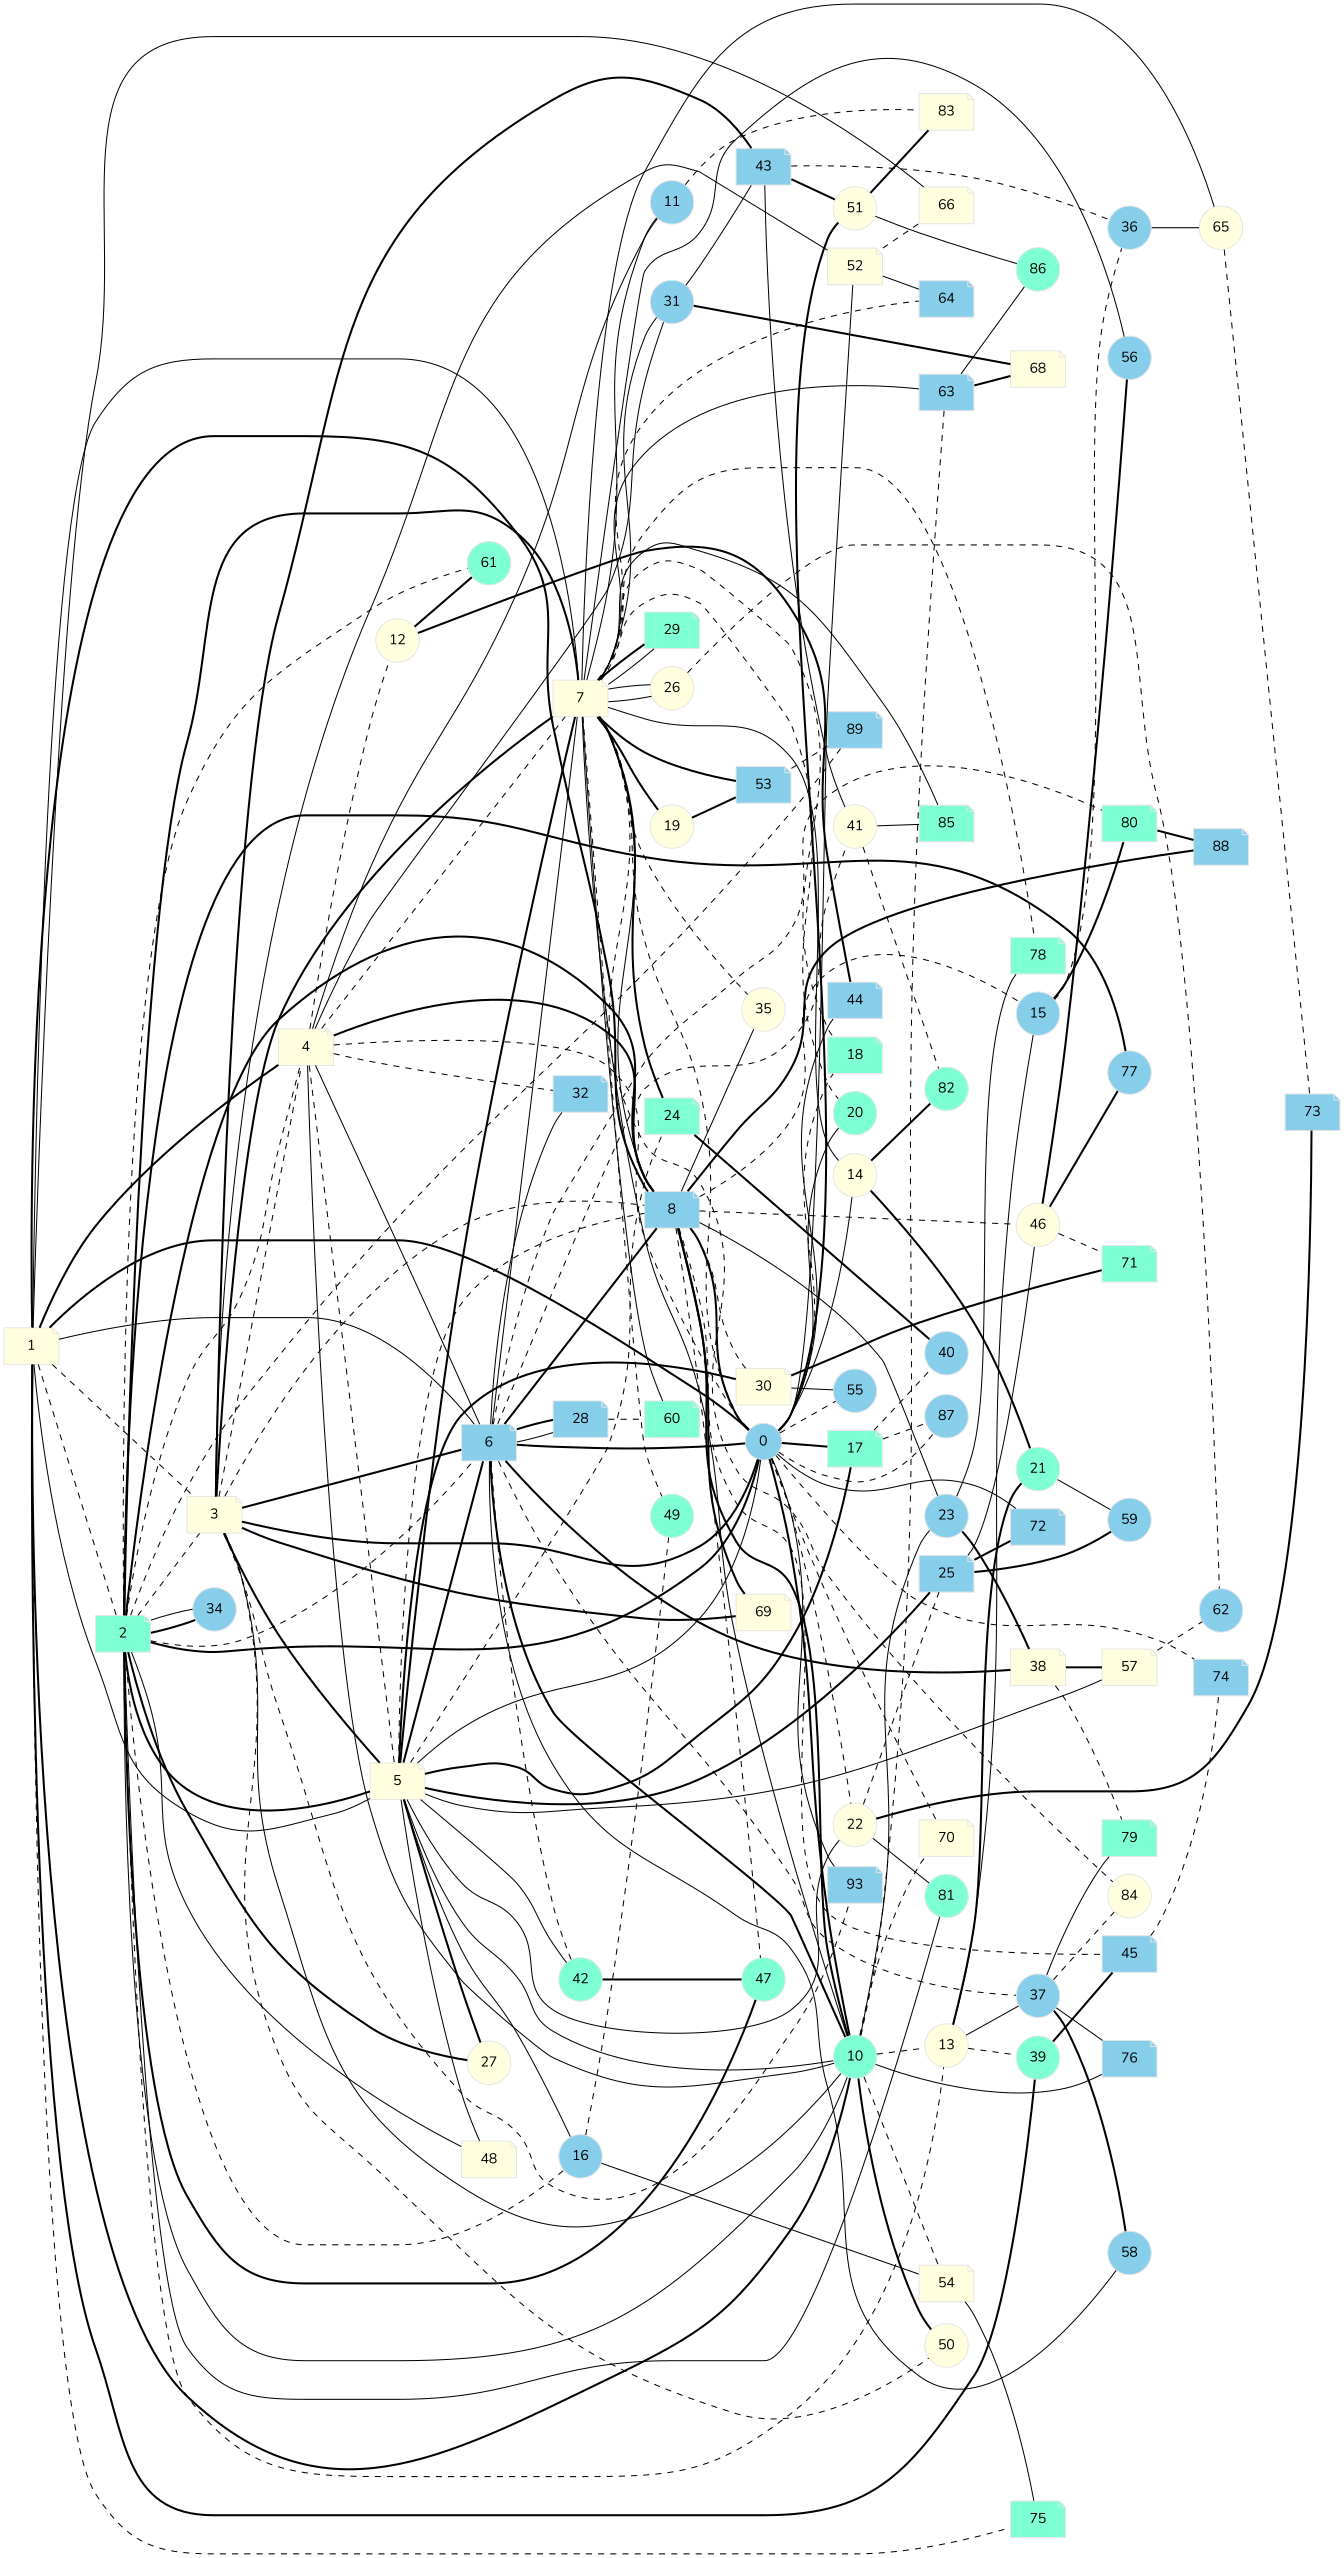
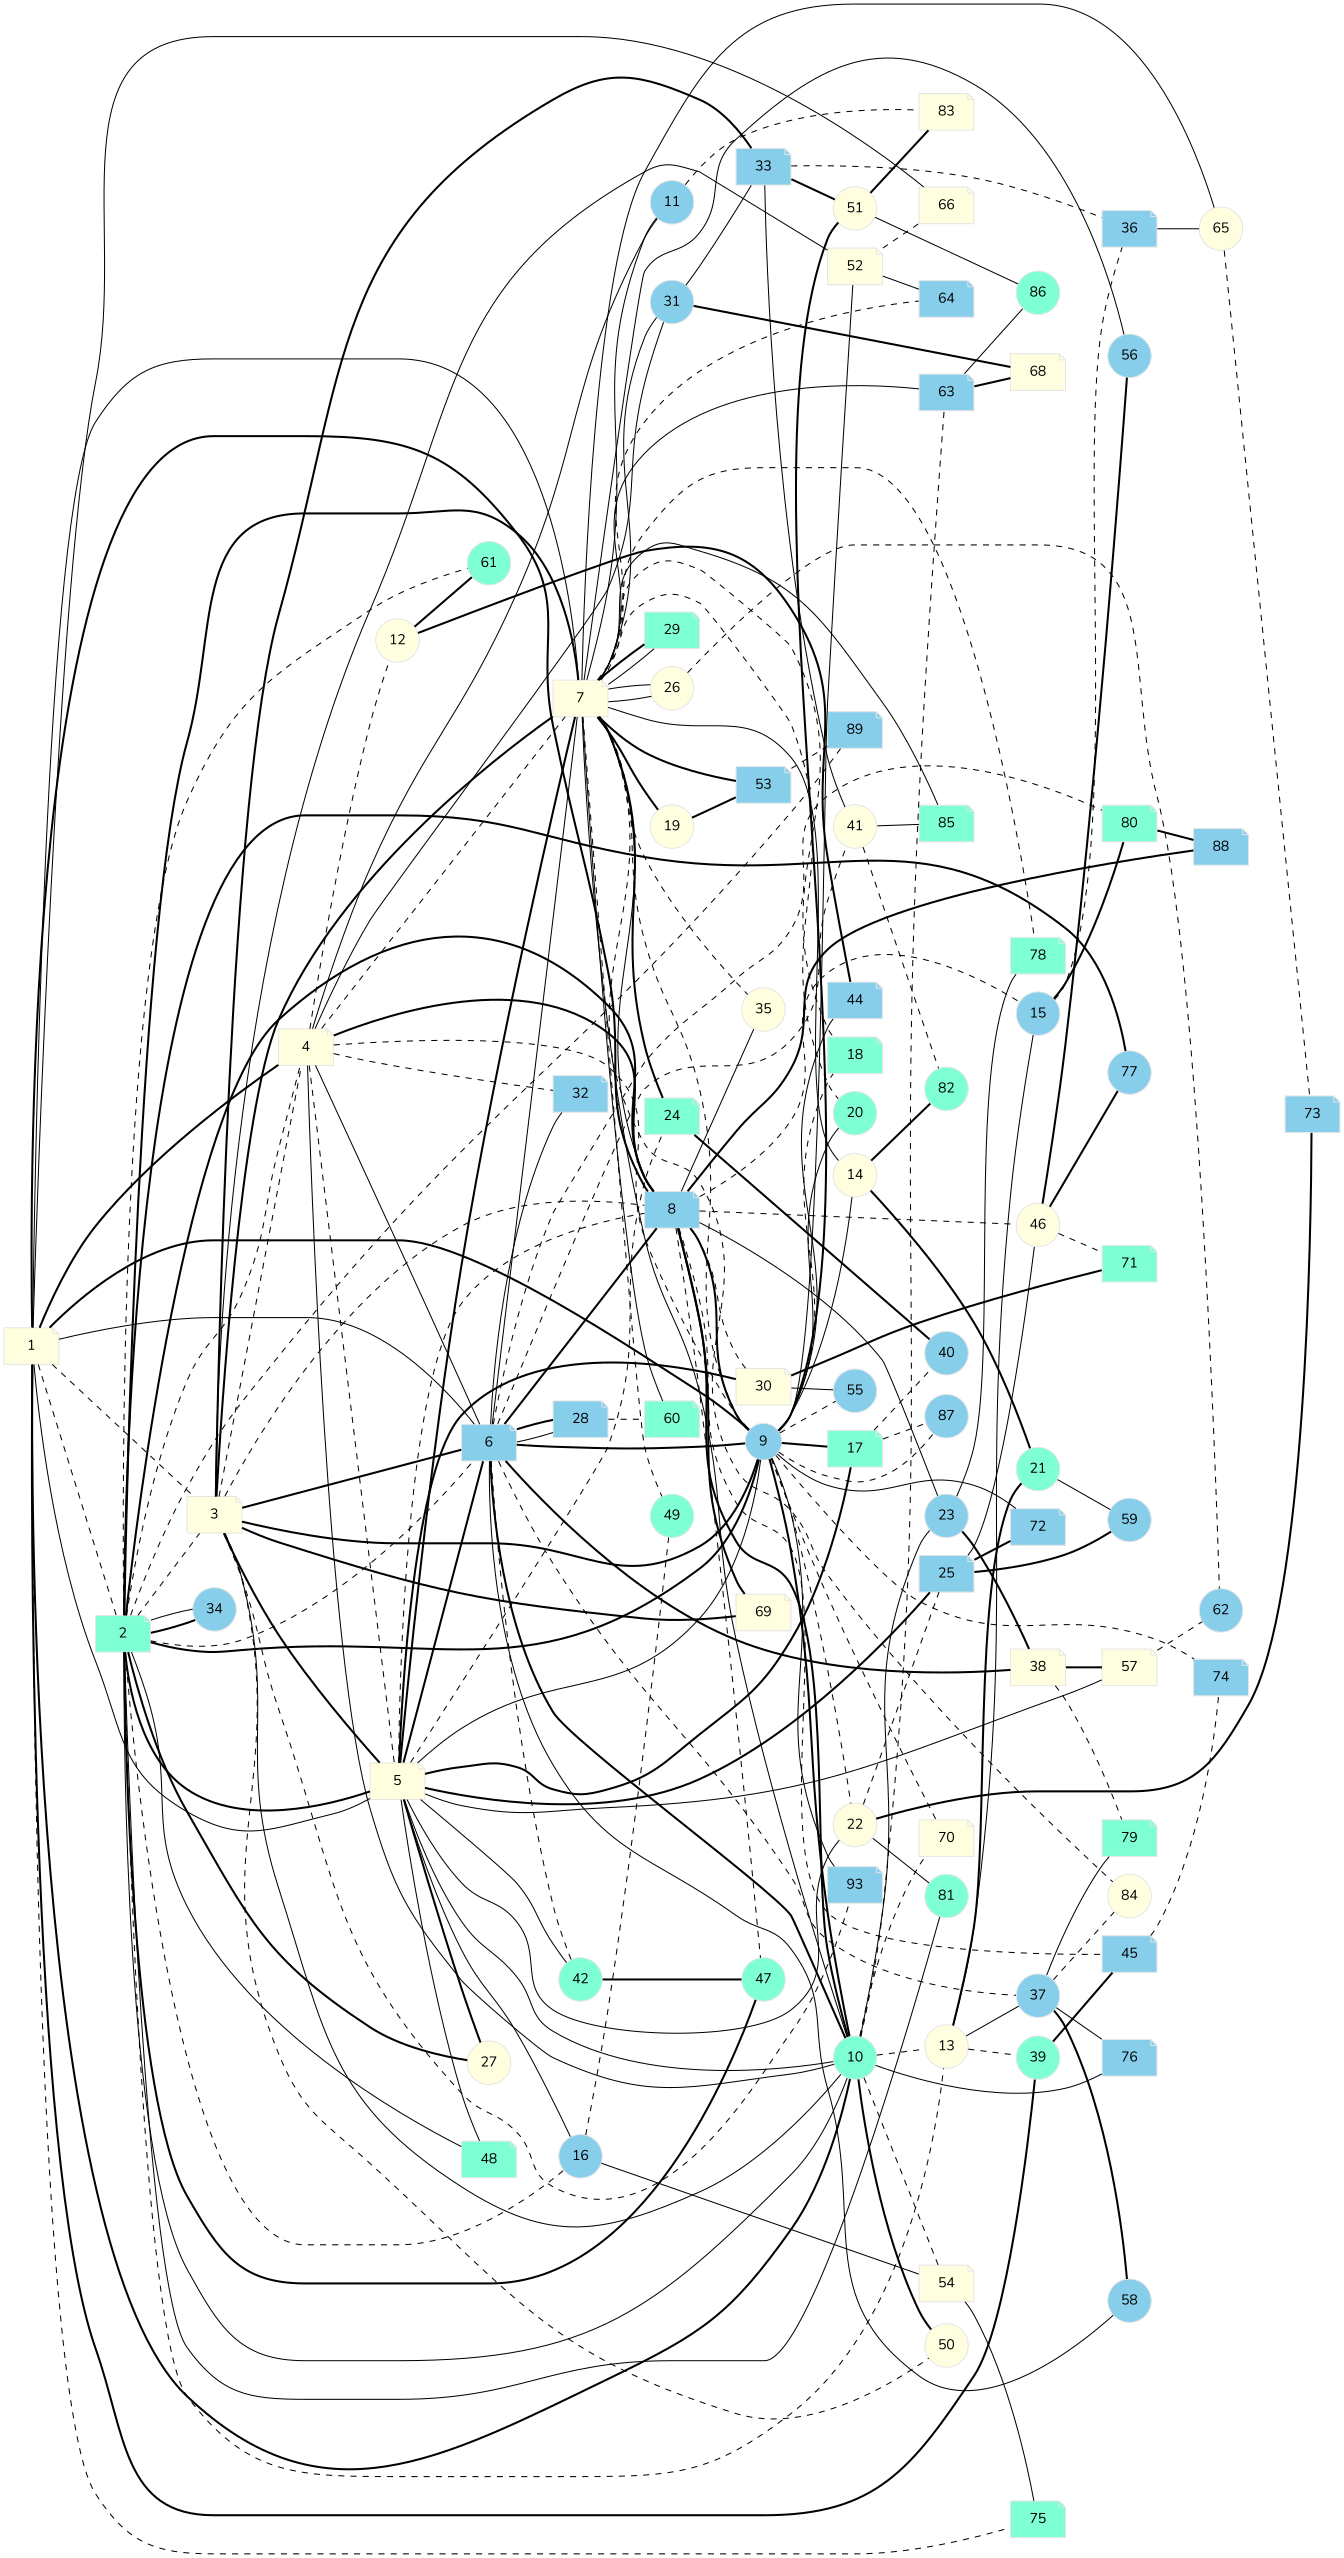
(764, 167) -> (764, 167)
(1130, 228) -> (1130, 229)
(764, 1442) -> (764, 1442)
(489, 2159) -> (489, 2159)
